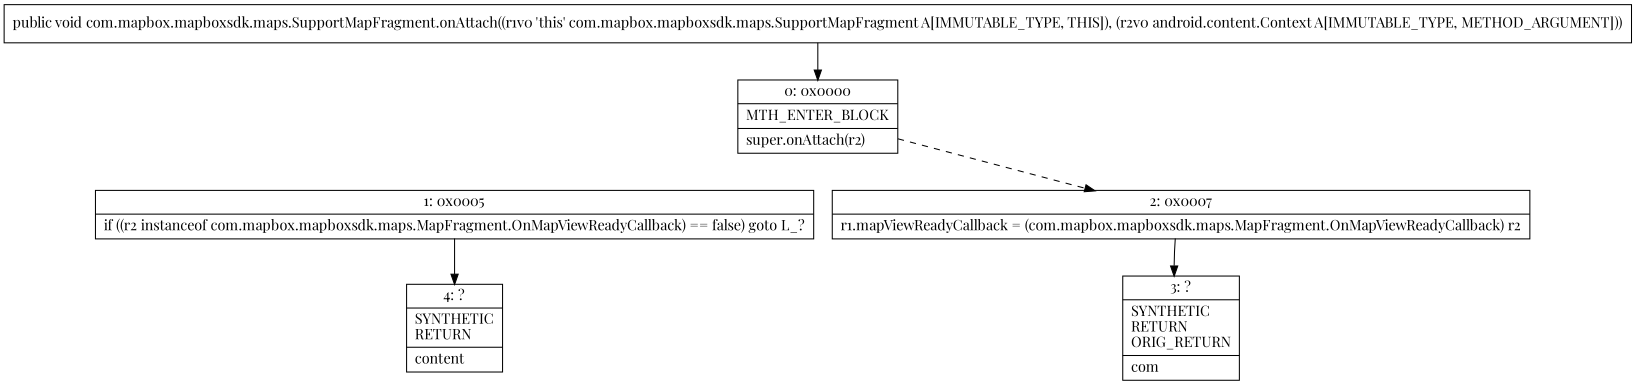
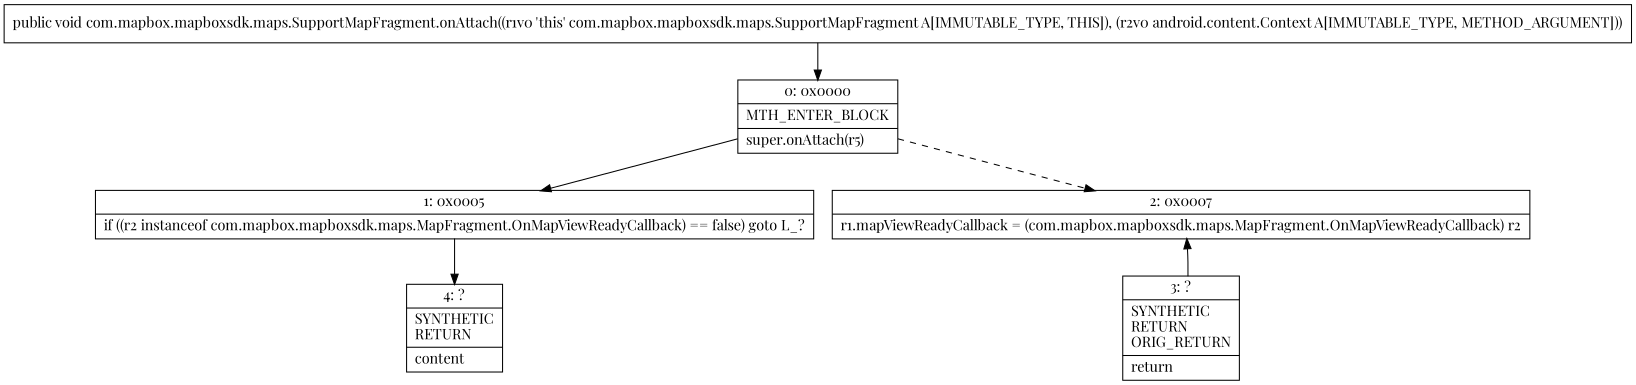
(805, 140) -> (805, 140)
none -> (644, 163)
(1174, 252) -> (1188, 263)
(1145, 367) -> (1152, 367)
